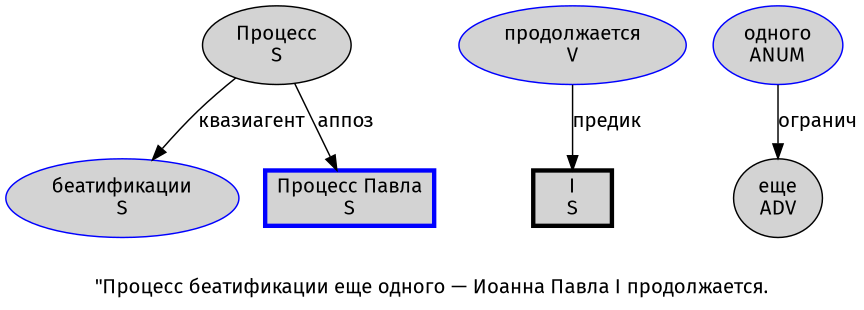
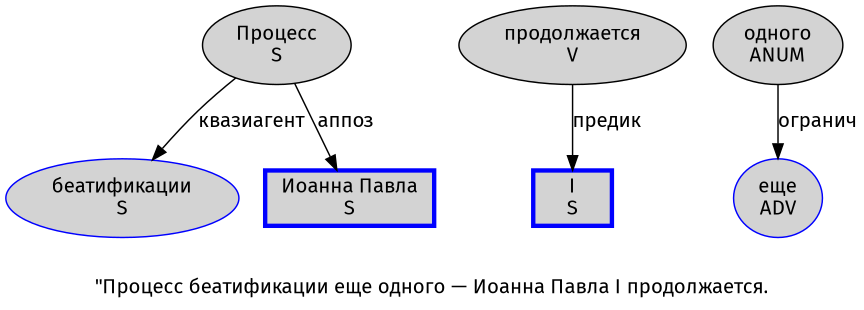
(573, 45) -> (573, 45)
(778, 45) -> (778, 45)
(350, 198) -> (350, 198)
(573, 198) -> (573, 198)
(778, 198) -> (778, 198)
